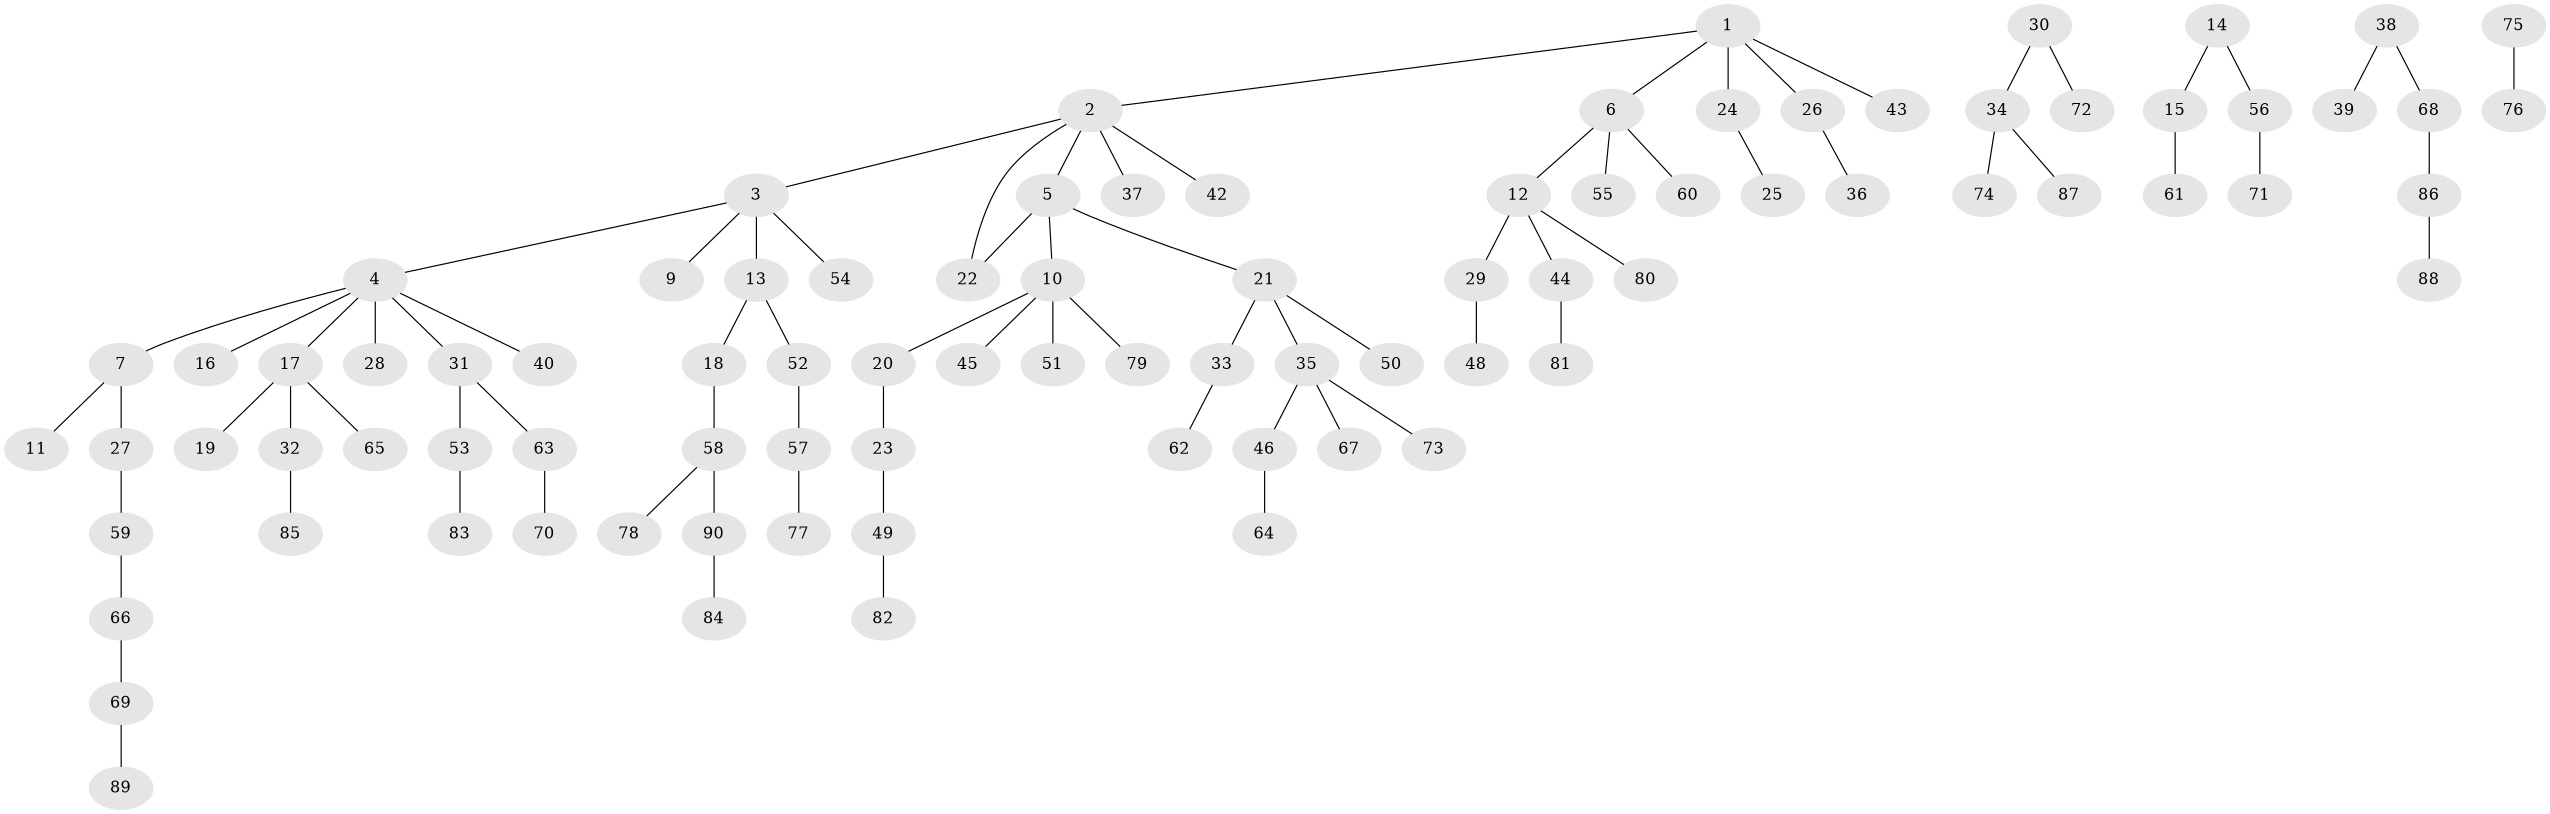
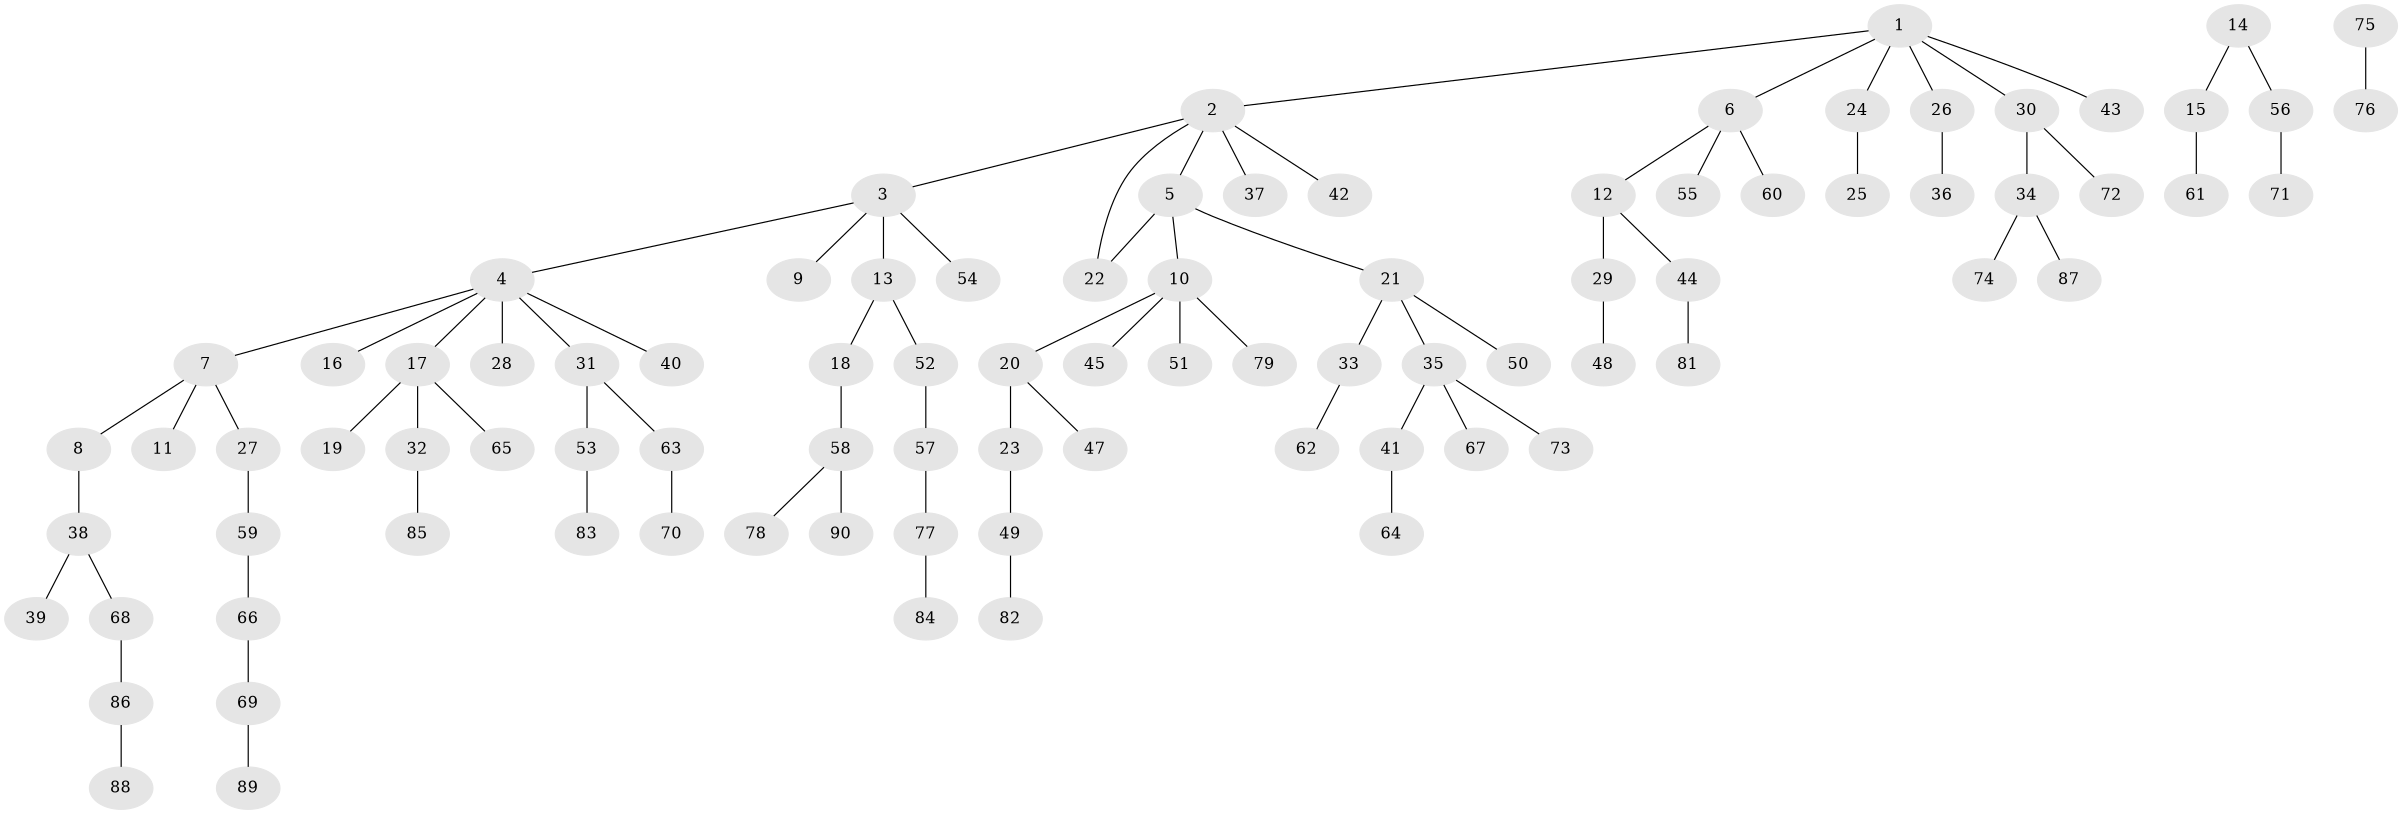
none -> (1964, 68)
(1646, 280) -> none
none -> (79, 449)
none -> (1095, 449)
(1265, 449) -> (1392, 449)
(714, 577) -> (926, 577)
